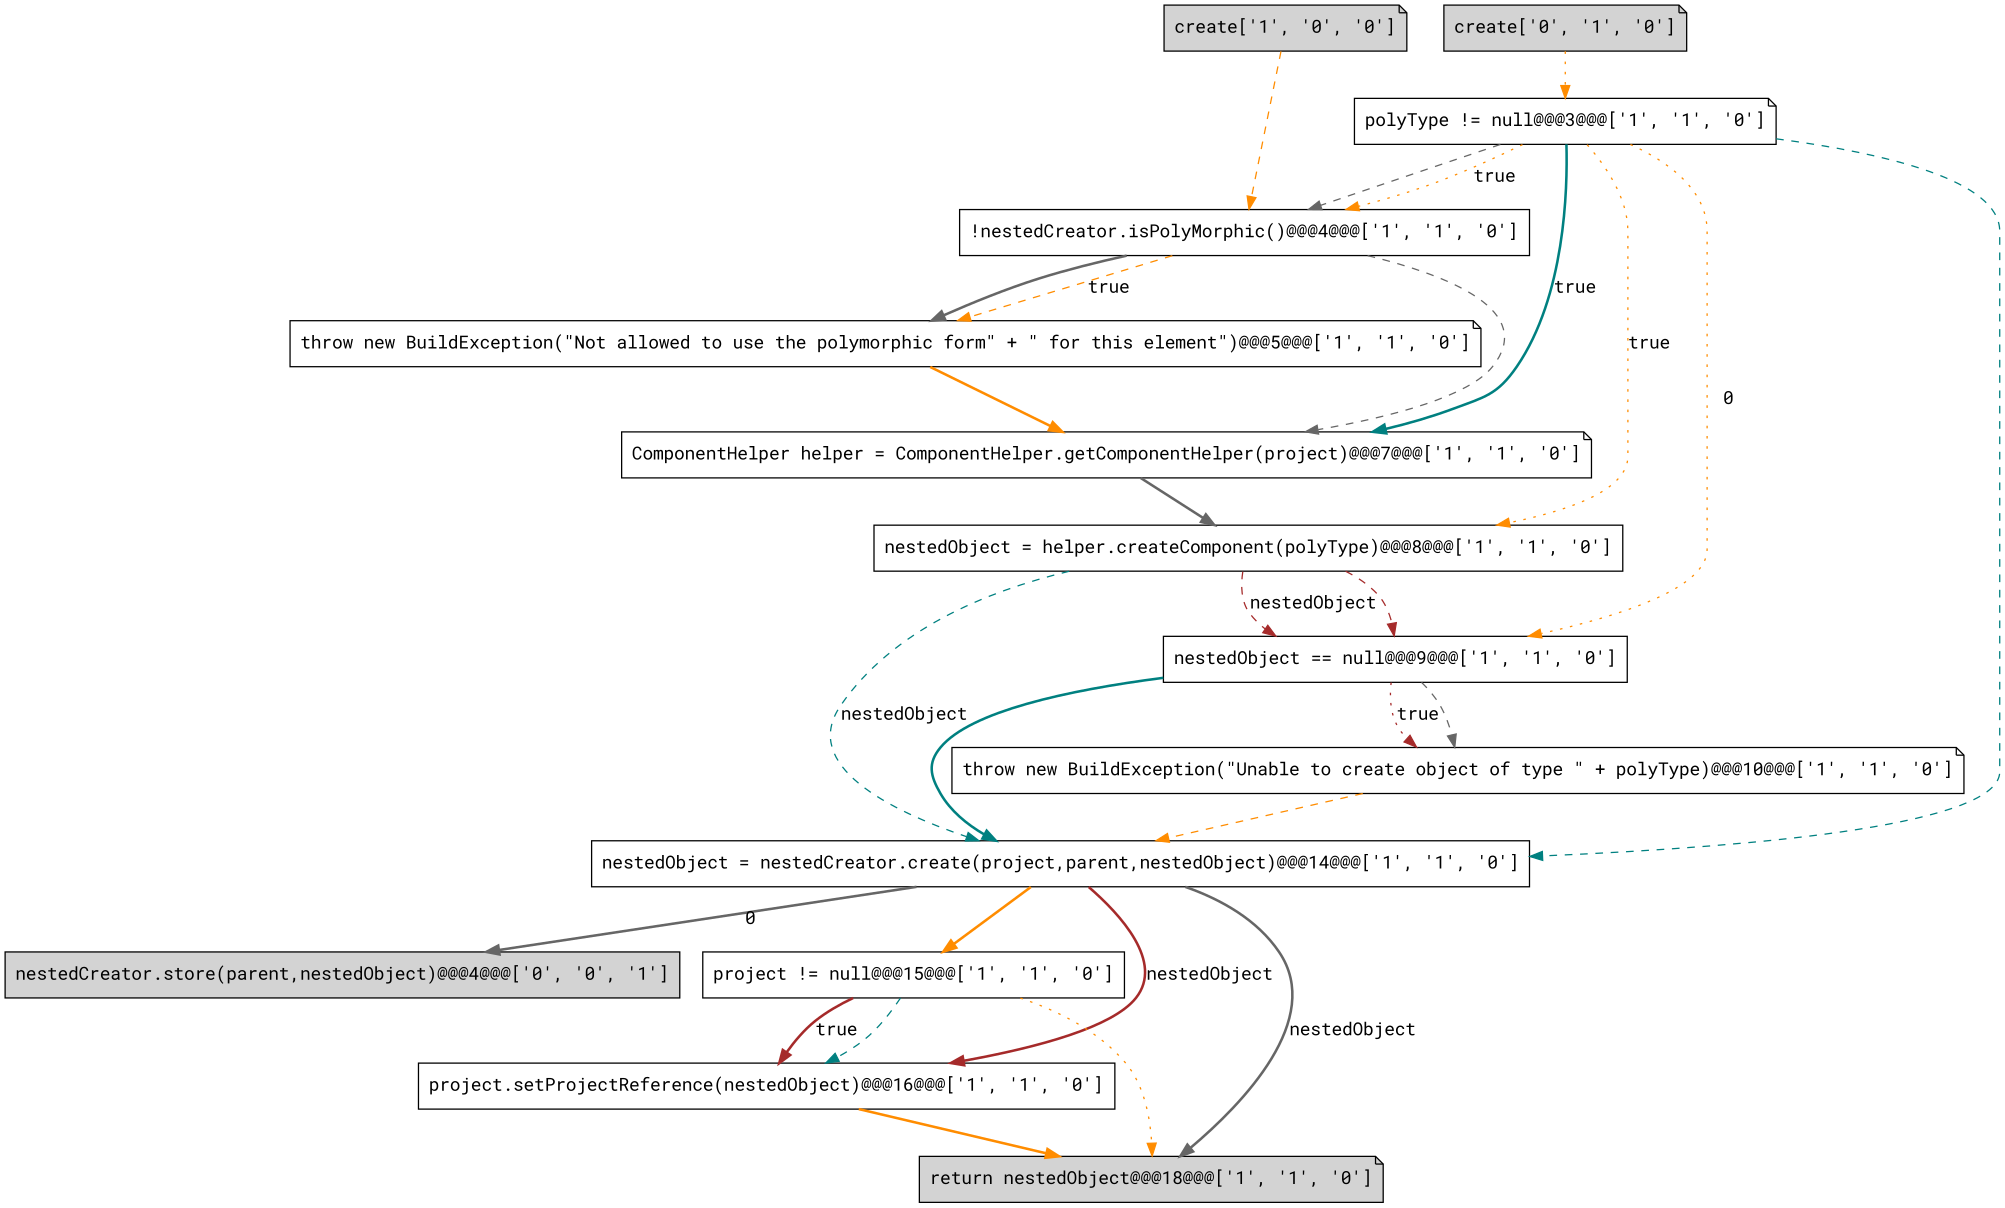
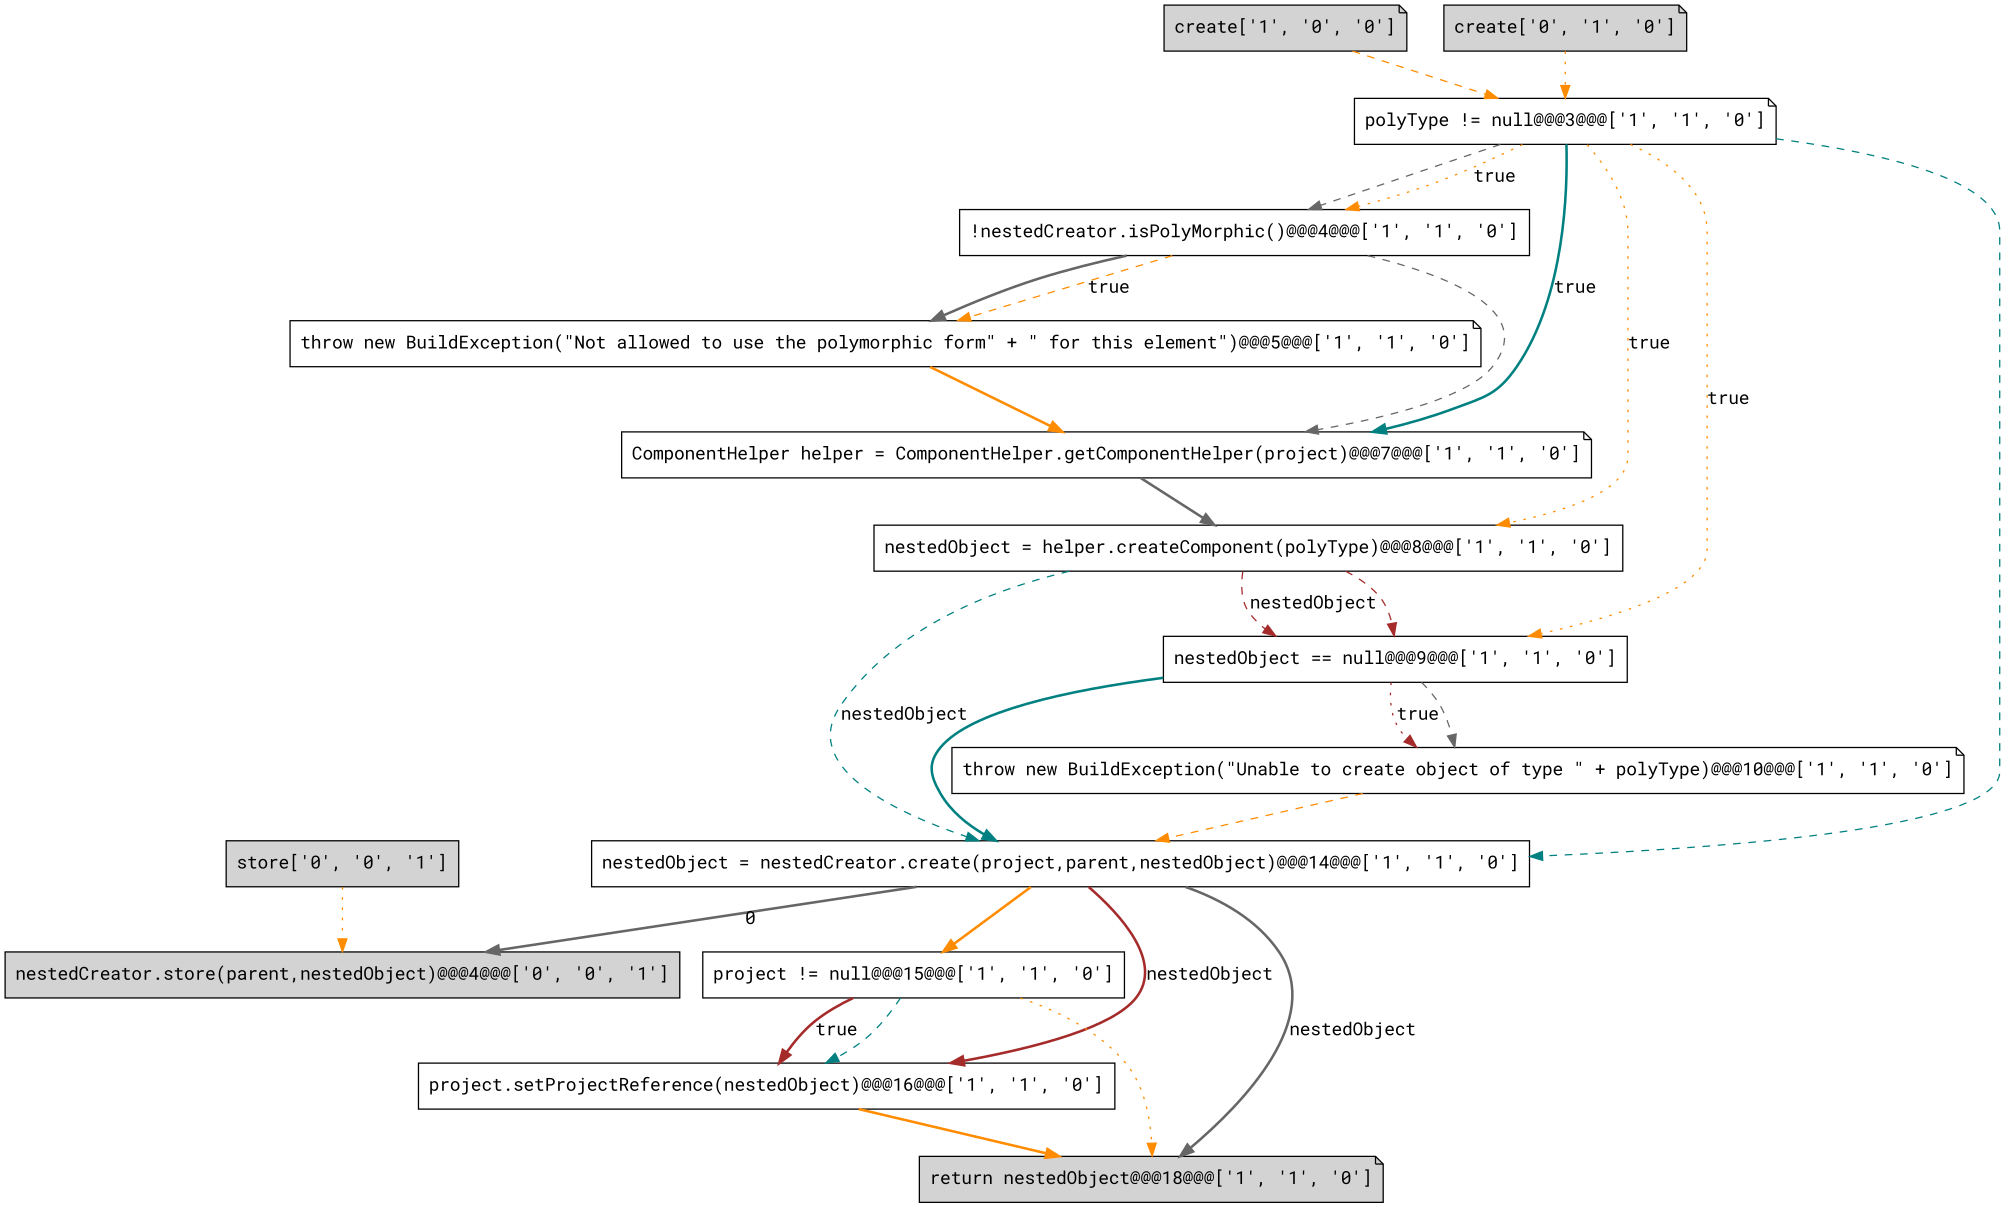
(1266, 124) -> (1419, 73)
(1729, 399) -> (1729, 399)
none -> (342, 864)
